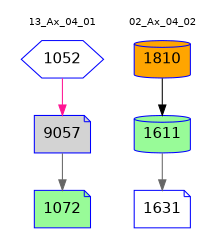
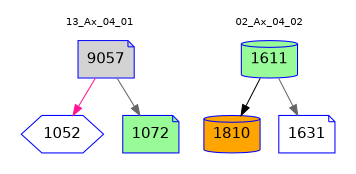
(62, 92) -> (87, 92)
(162, 92) -> (253, 92)
